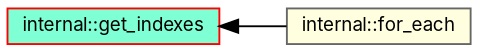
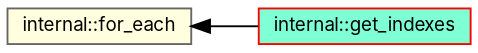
(262, 26) -> (234, 26)
